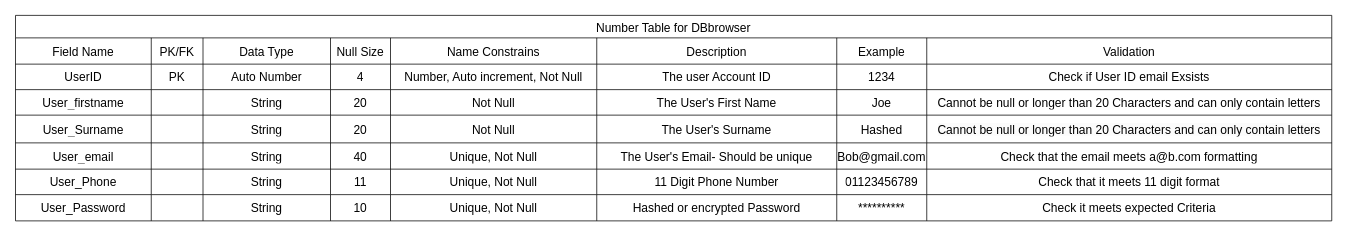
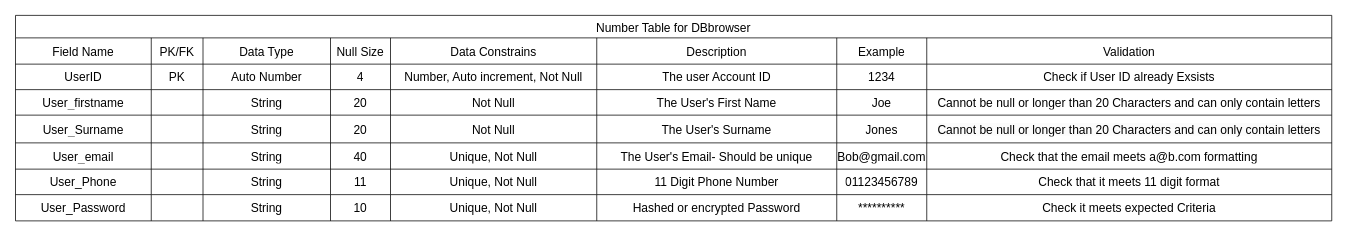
(494, 51) -> (494, 51)
(1129, 77) -> (1129, 77)
(882, 129) -> (882, 129)
